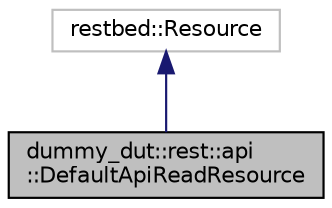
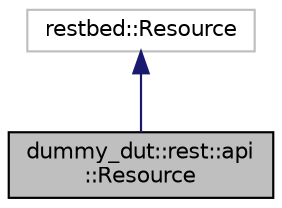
(166, 165) -> (141, 165)
